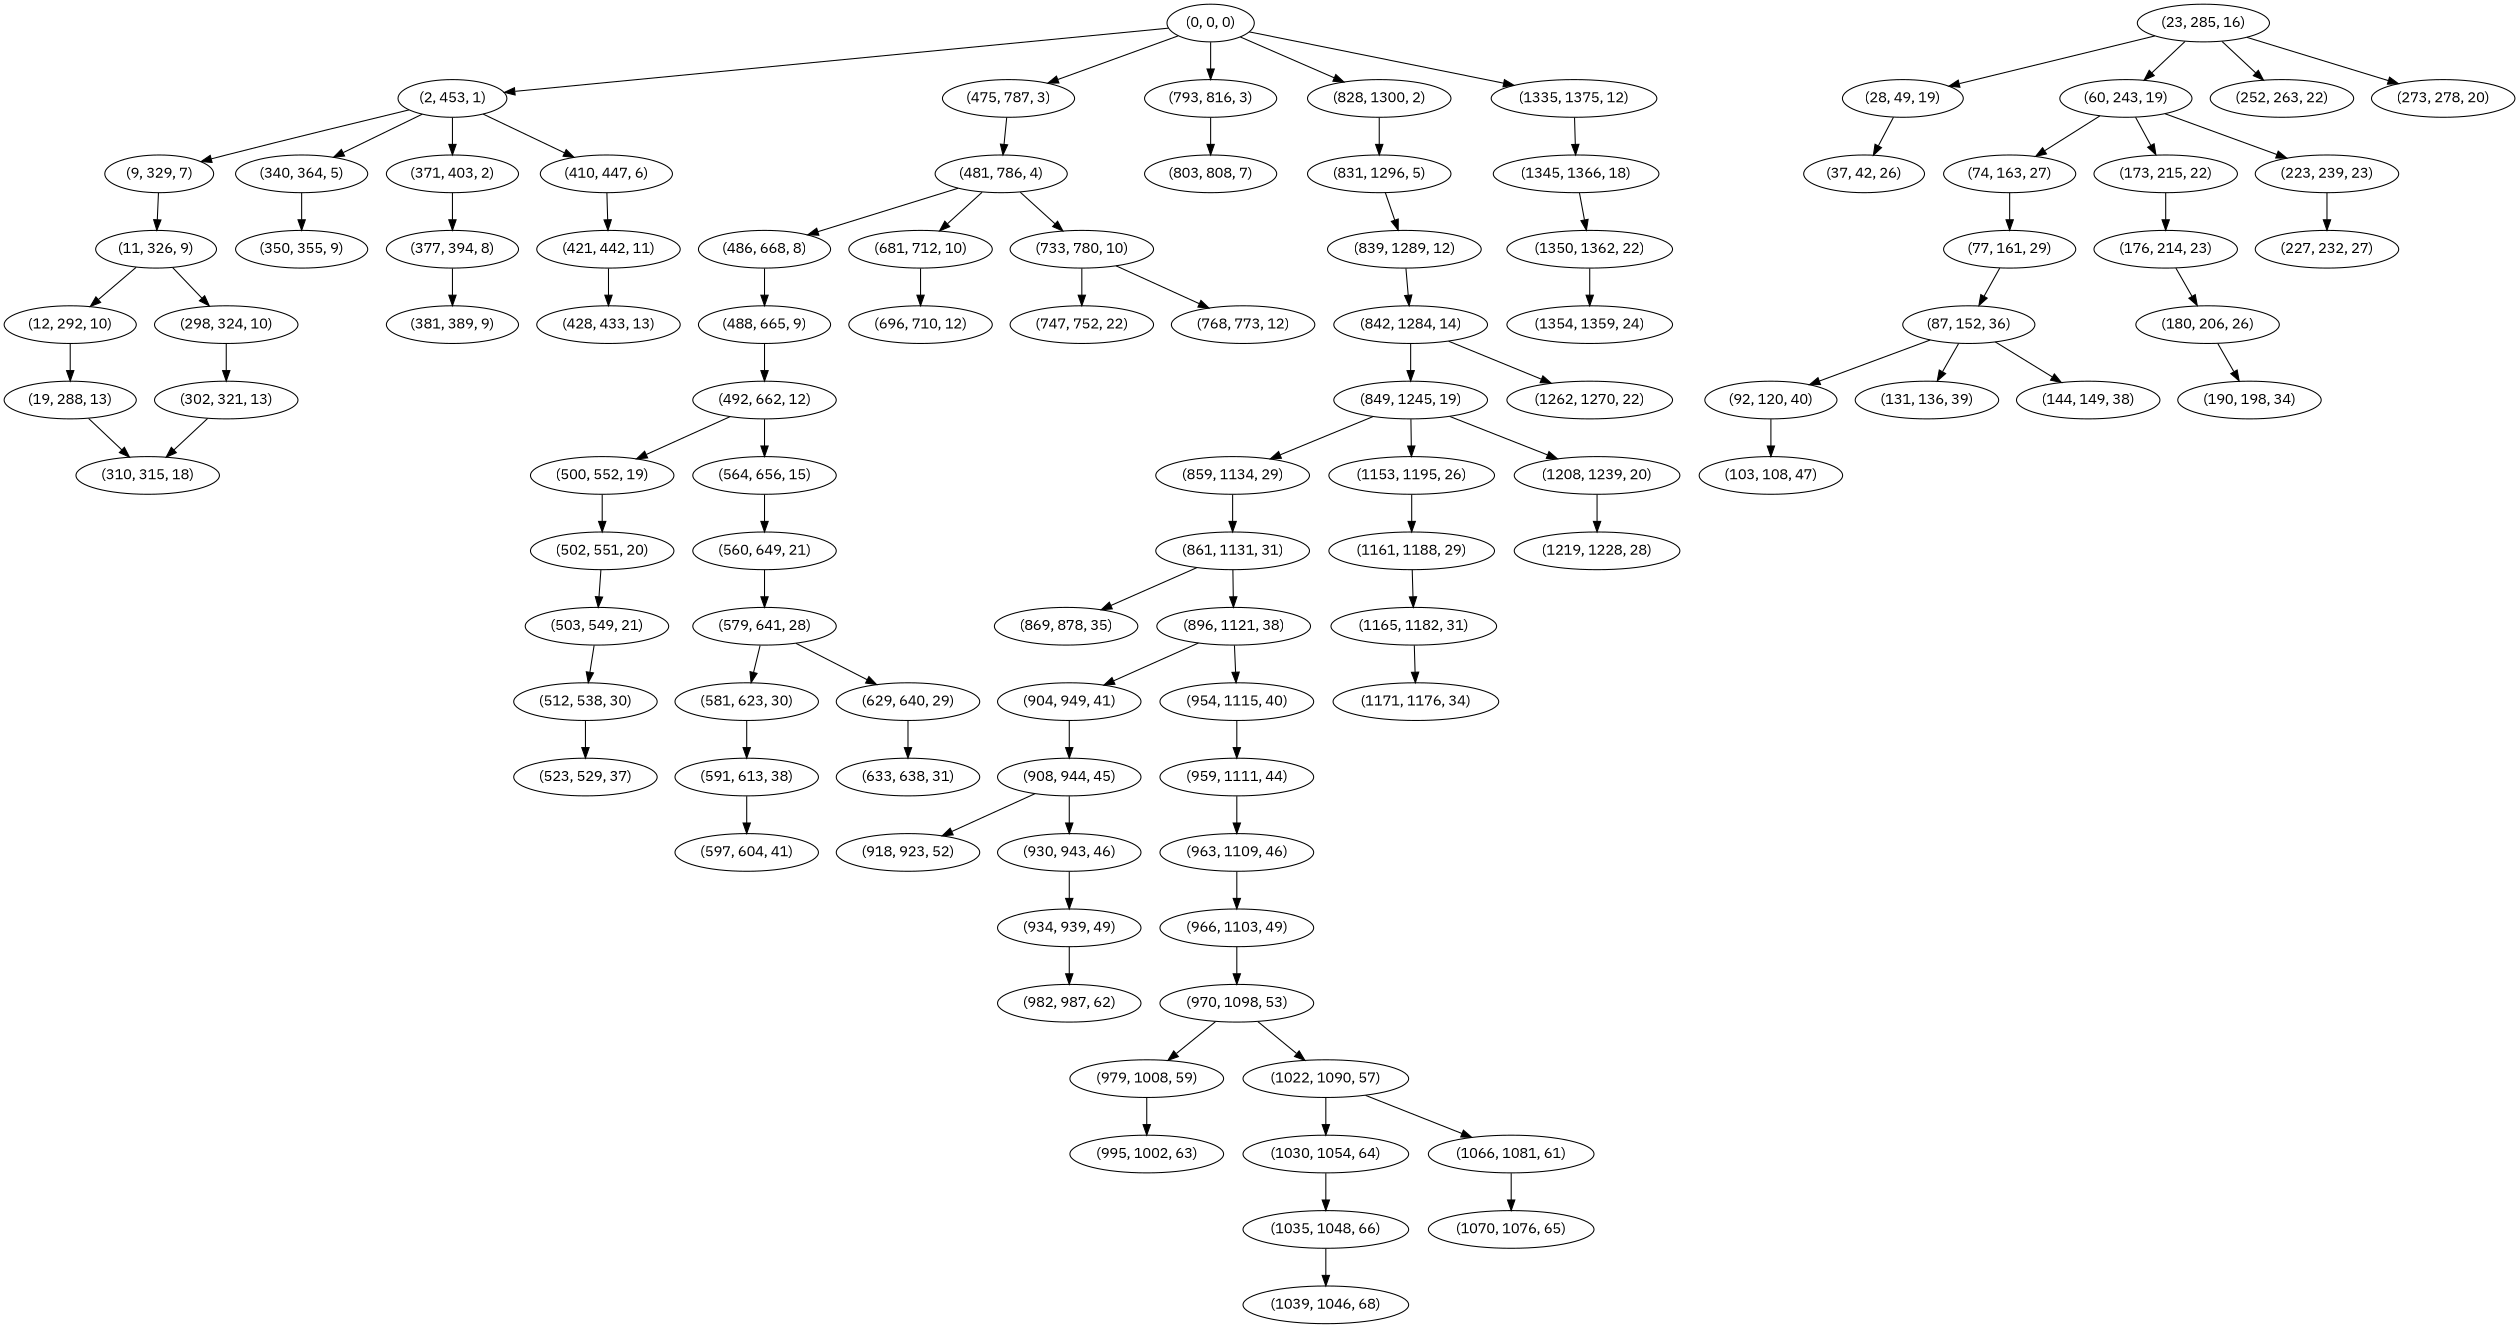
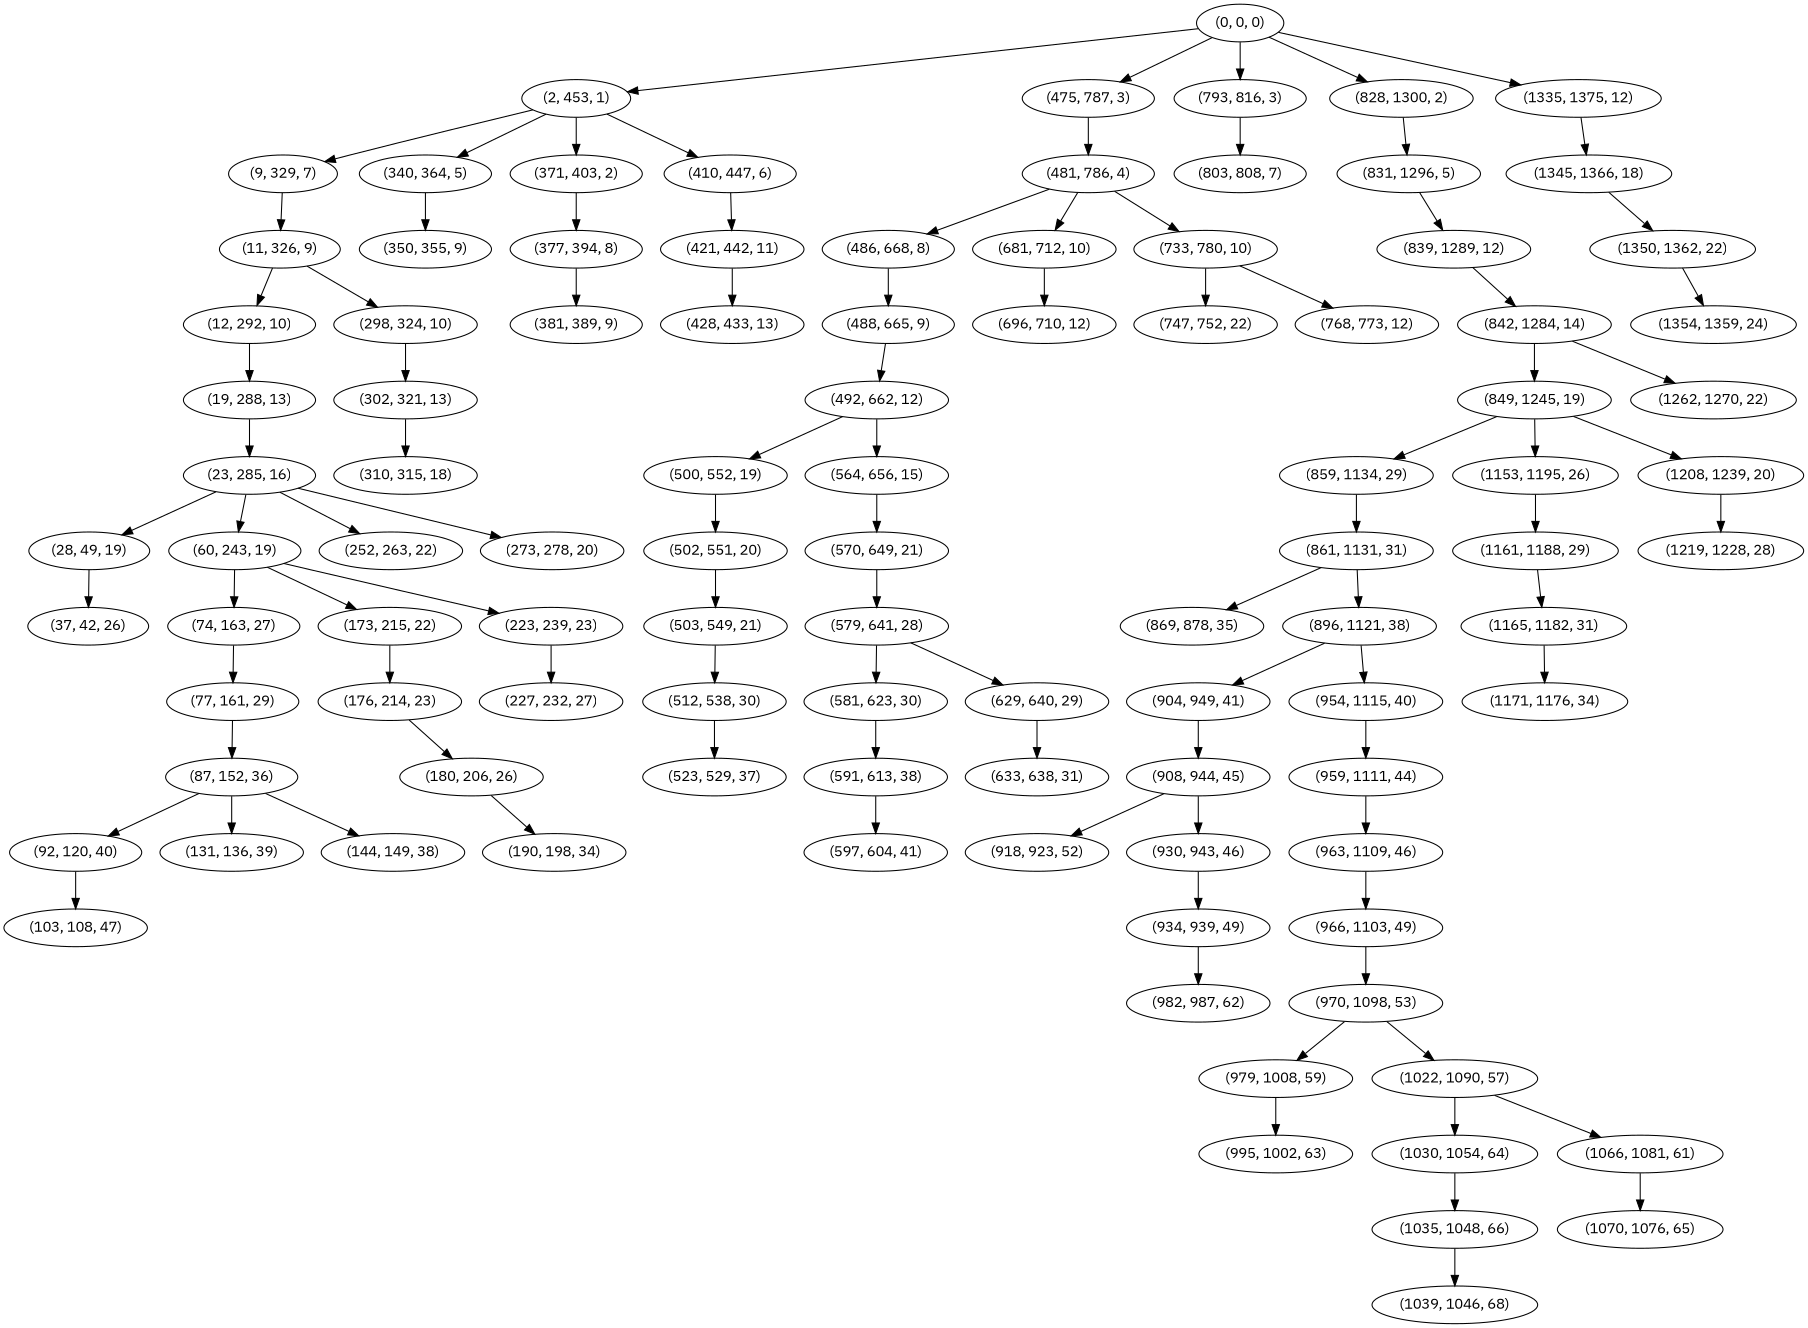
(105, 434) -> (249, 433)
(765, 551) -> (877, 551)
